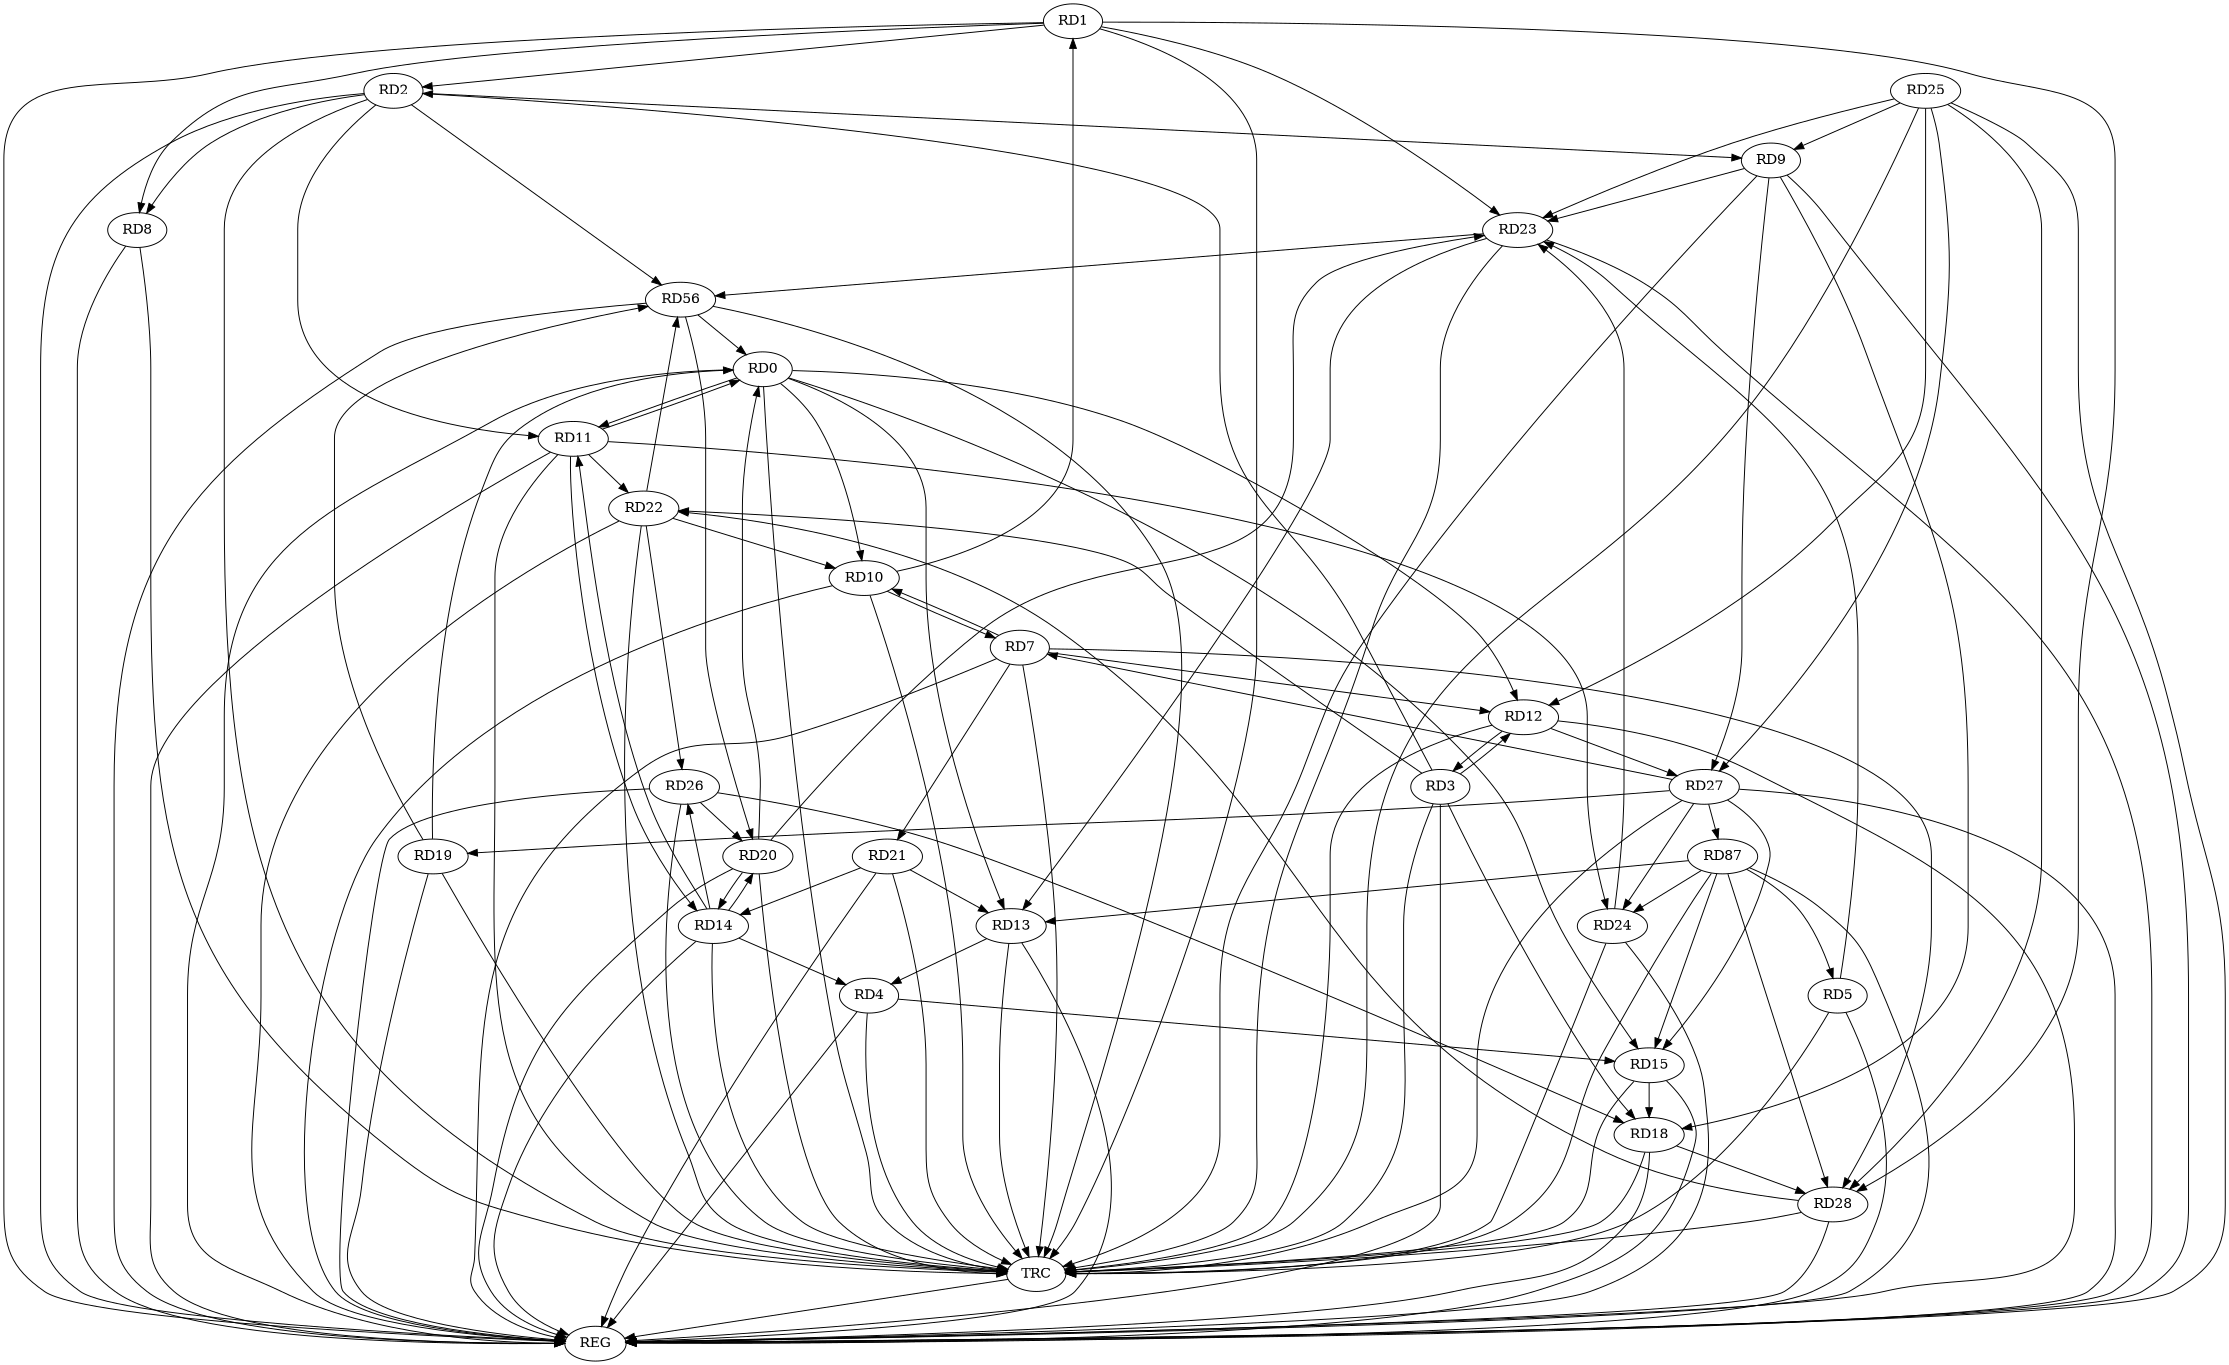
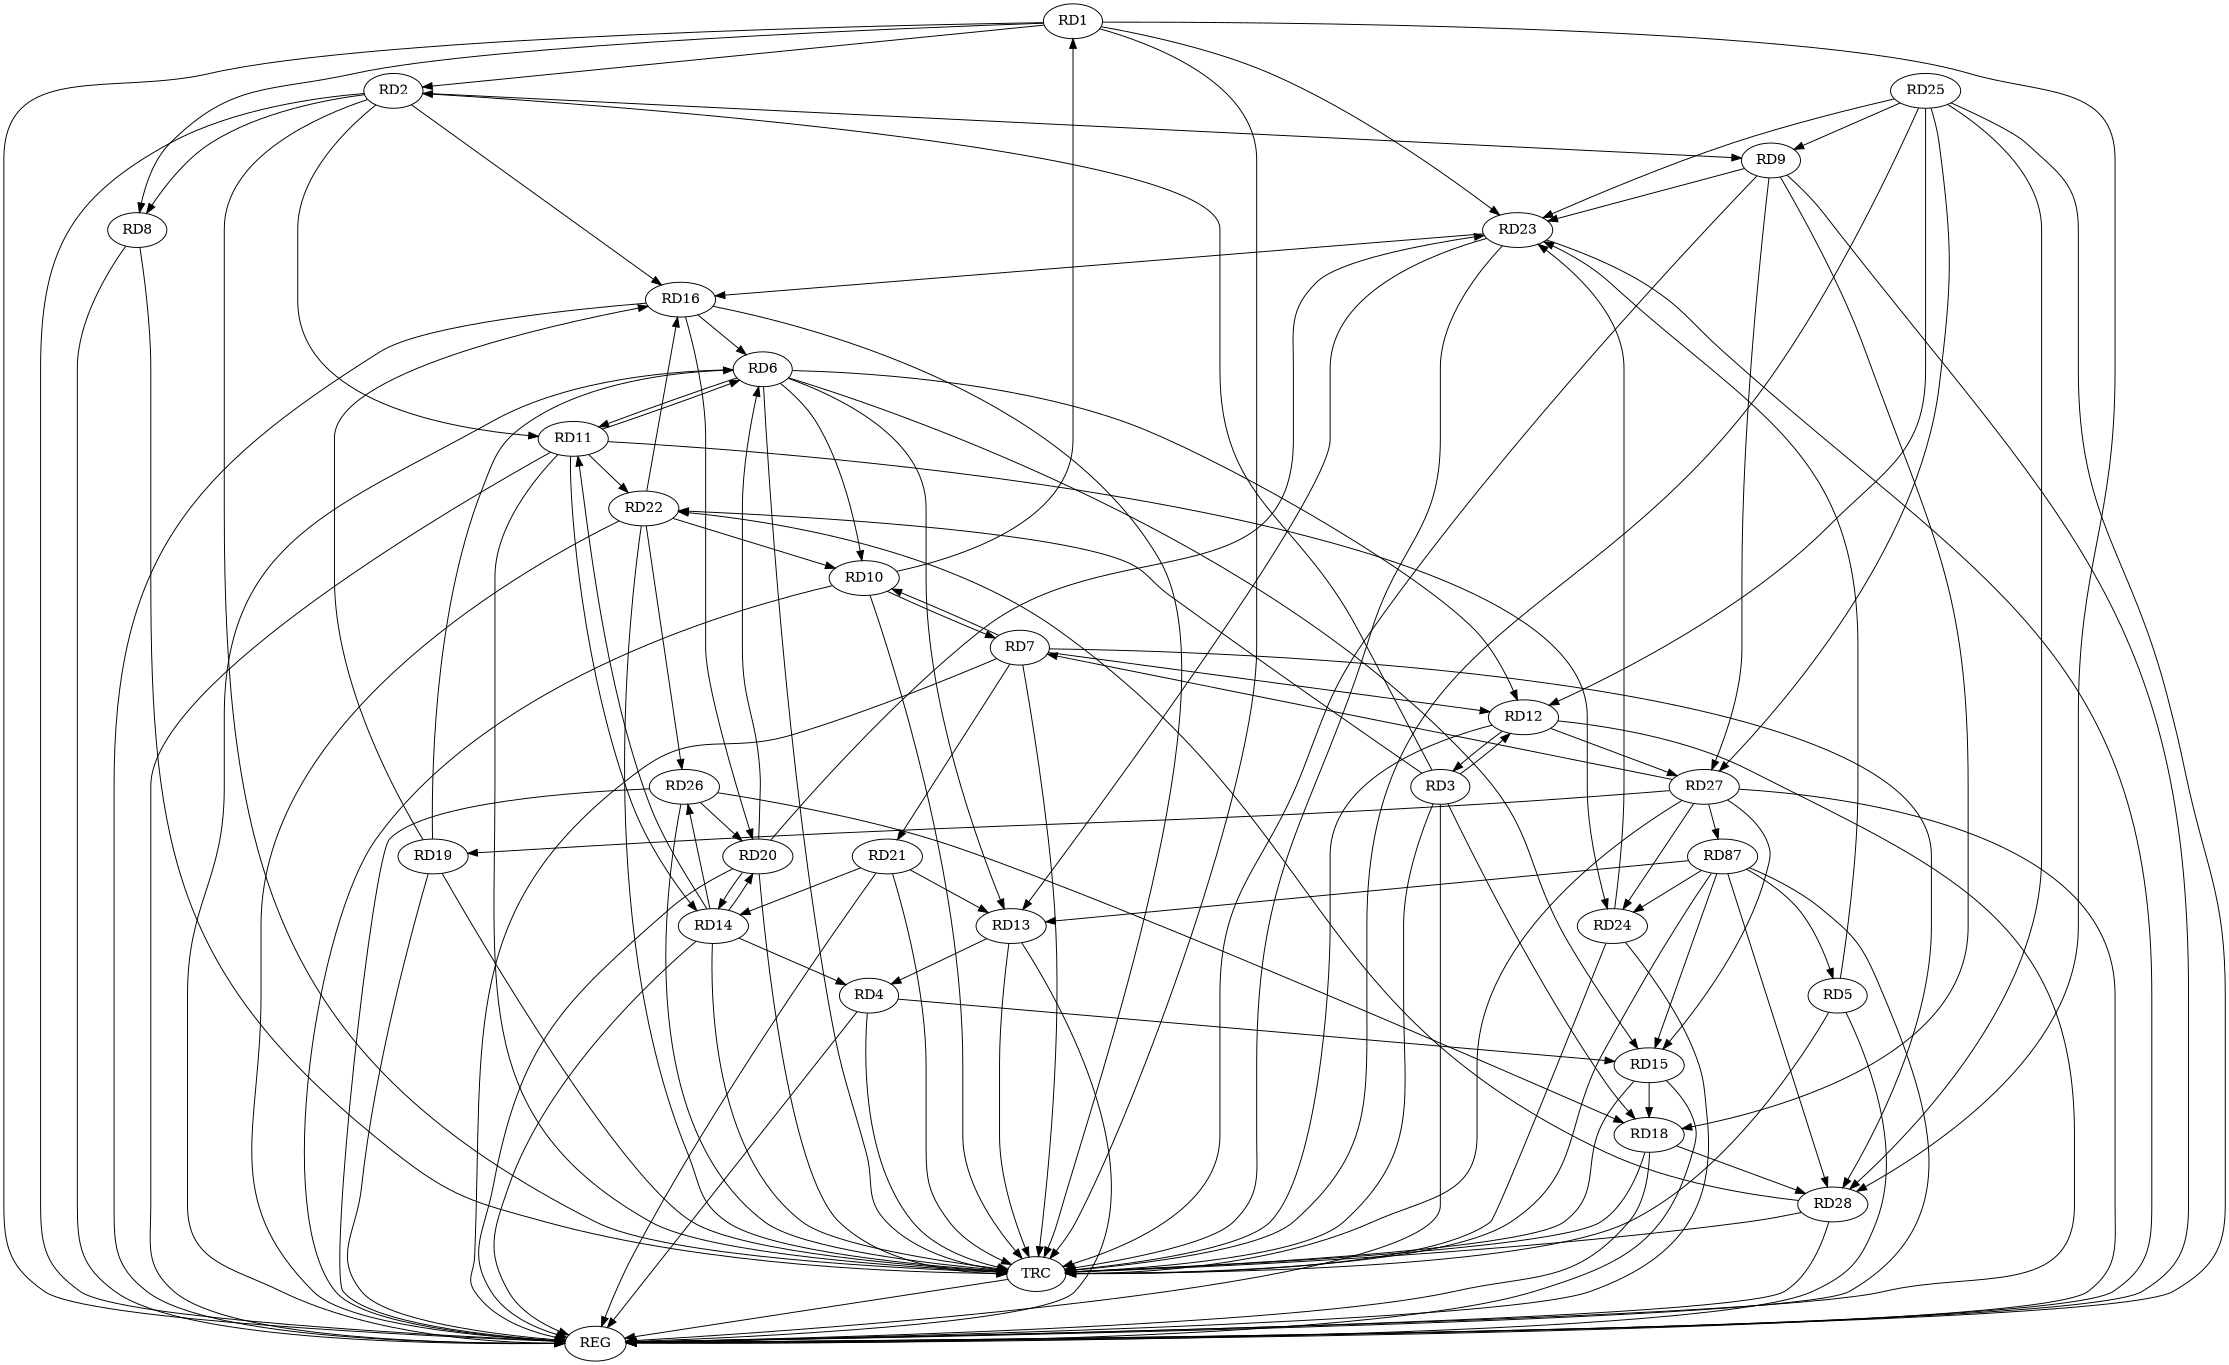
(681, 300) -> (681, 300)
(763, 369) -> (763, 369)
